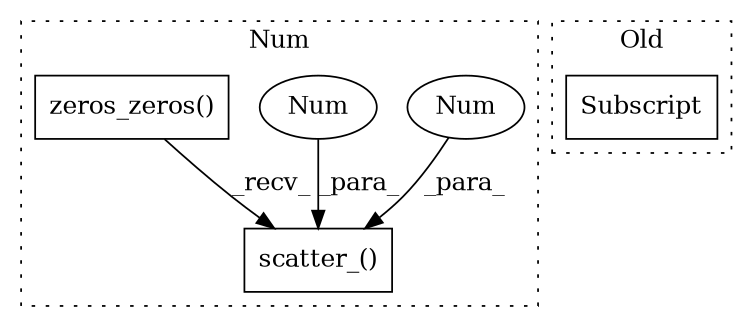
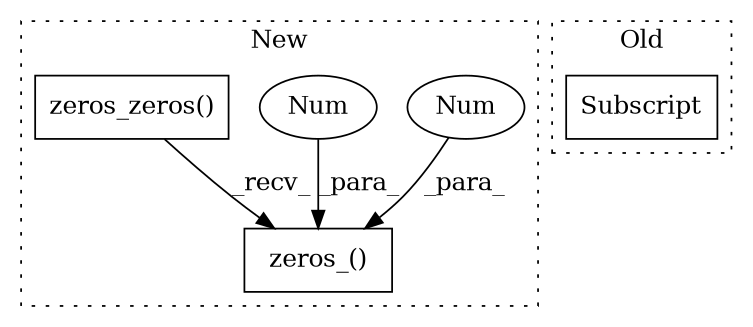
(280, 41) -> (280, 41)
(318, 260) -> (318, 260)
